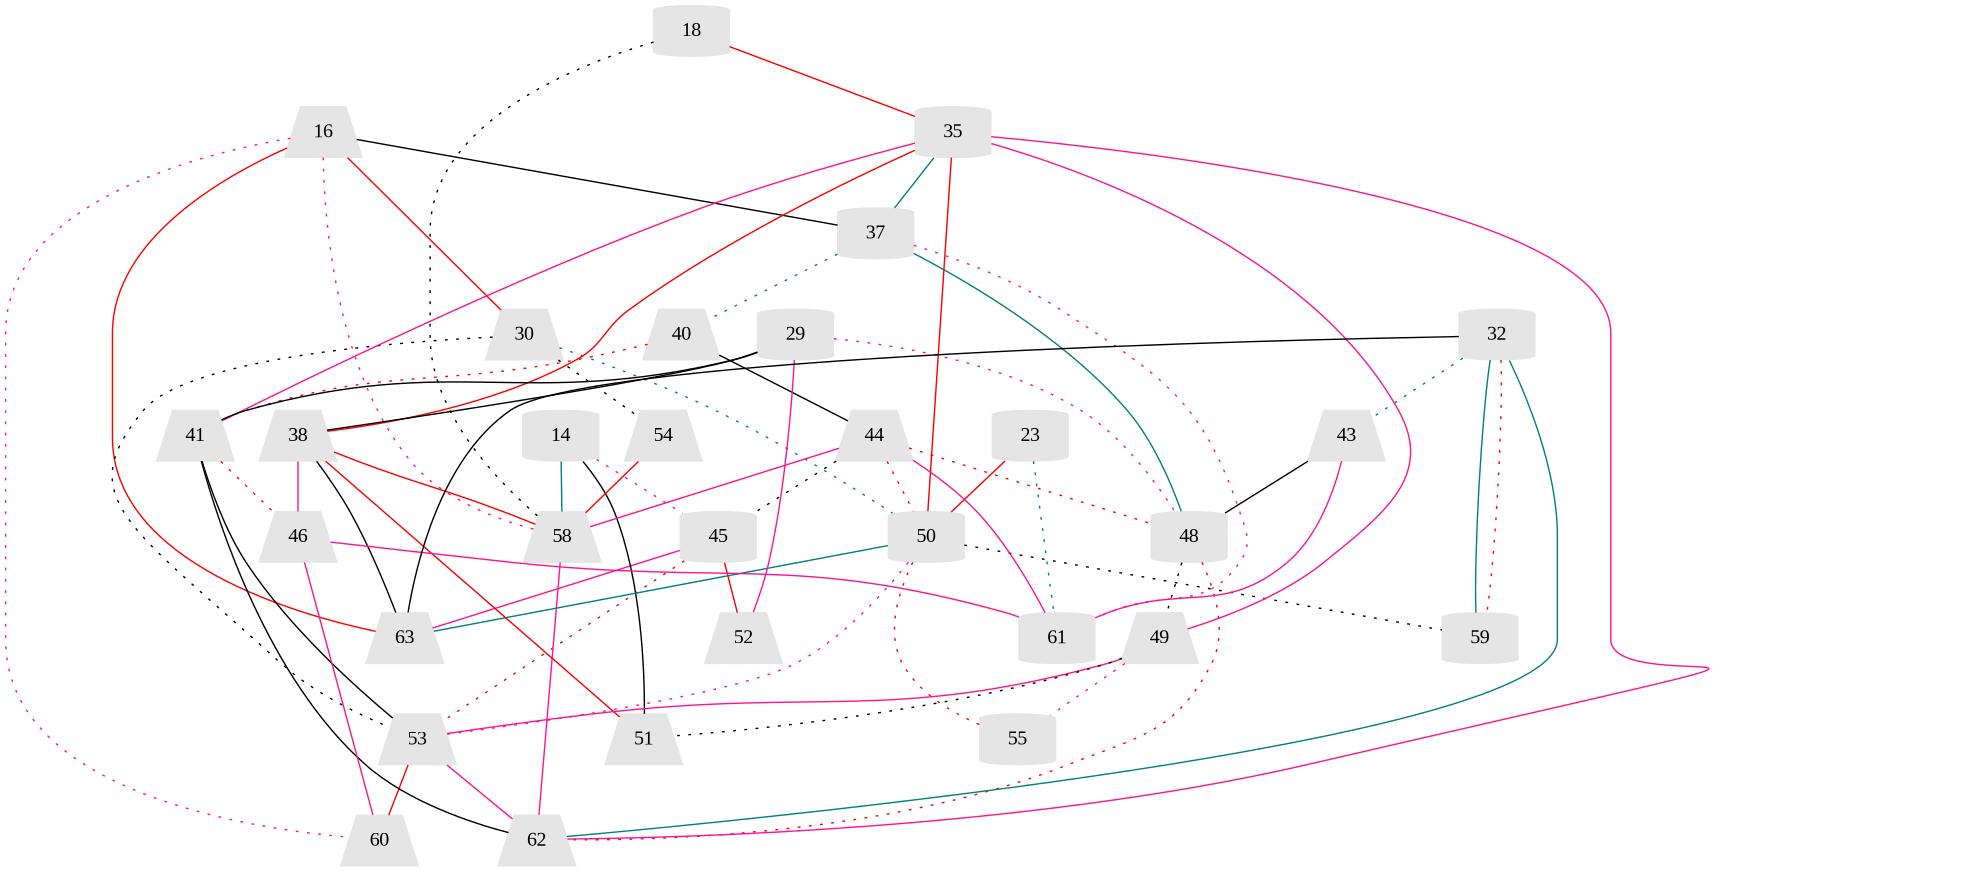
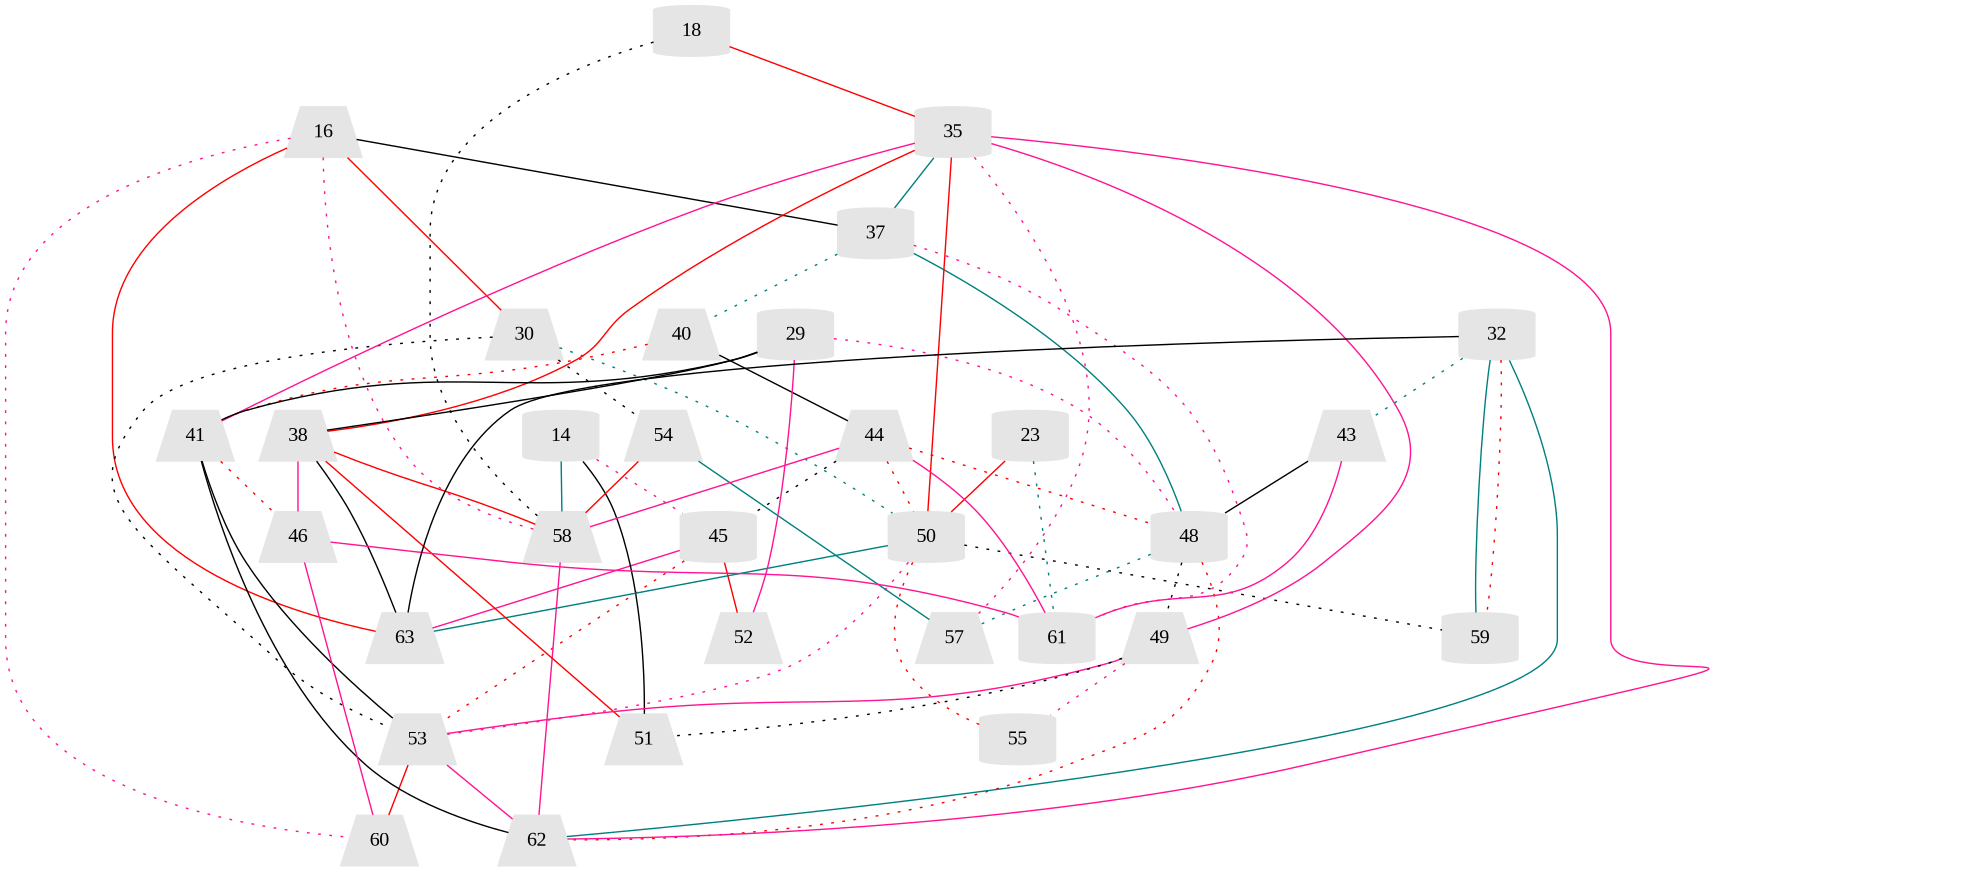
none -> (954, 638)
